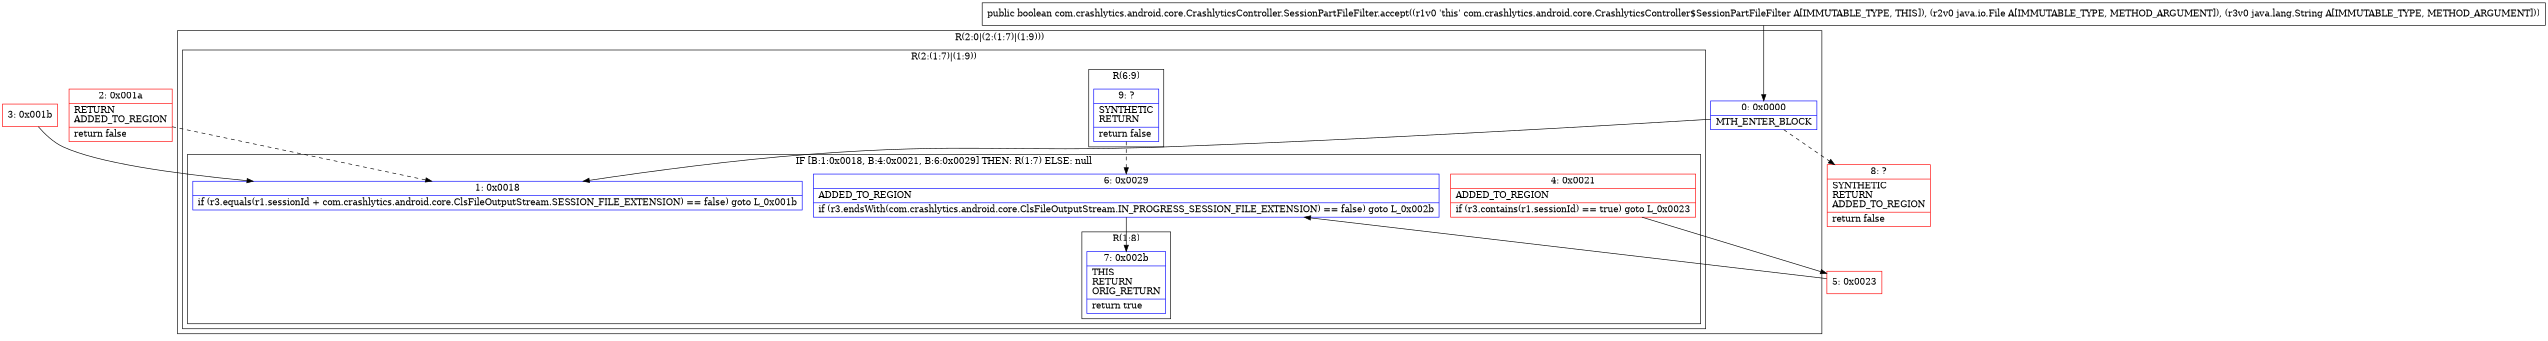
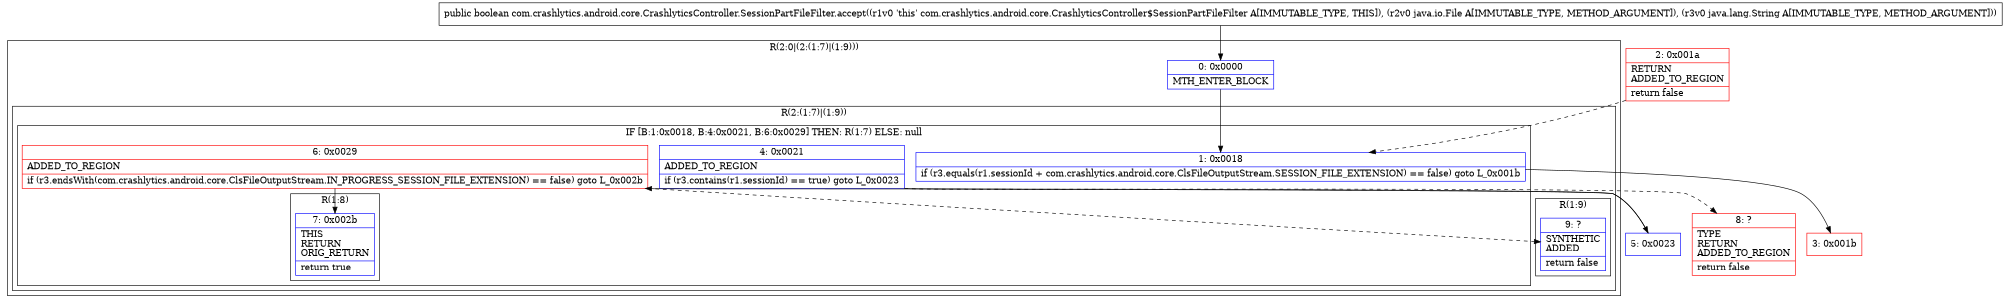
(1126, 77) -> (1573, 206)
(1119, 120) -> (1563, 249)
(1807, 145) -> (1310, 189)
(1126, 159) -> (1091, 216)
(138, 167) -> (1686, 176)
(1860, 186) -> (1709, 235)
(1126, 196) -> (335, 167)
(1573, 196) -> (782, 167)
(1854, 282) -> (1653, 244)
